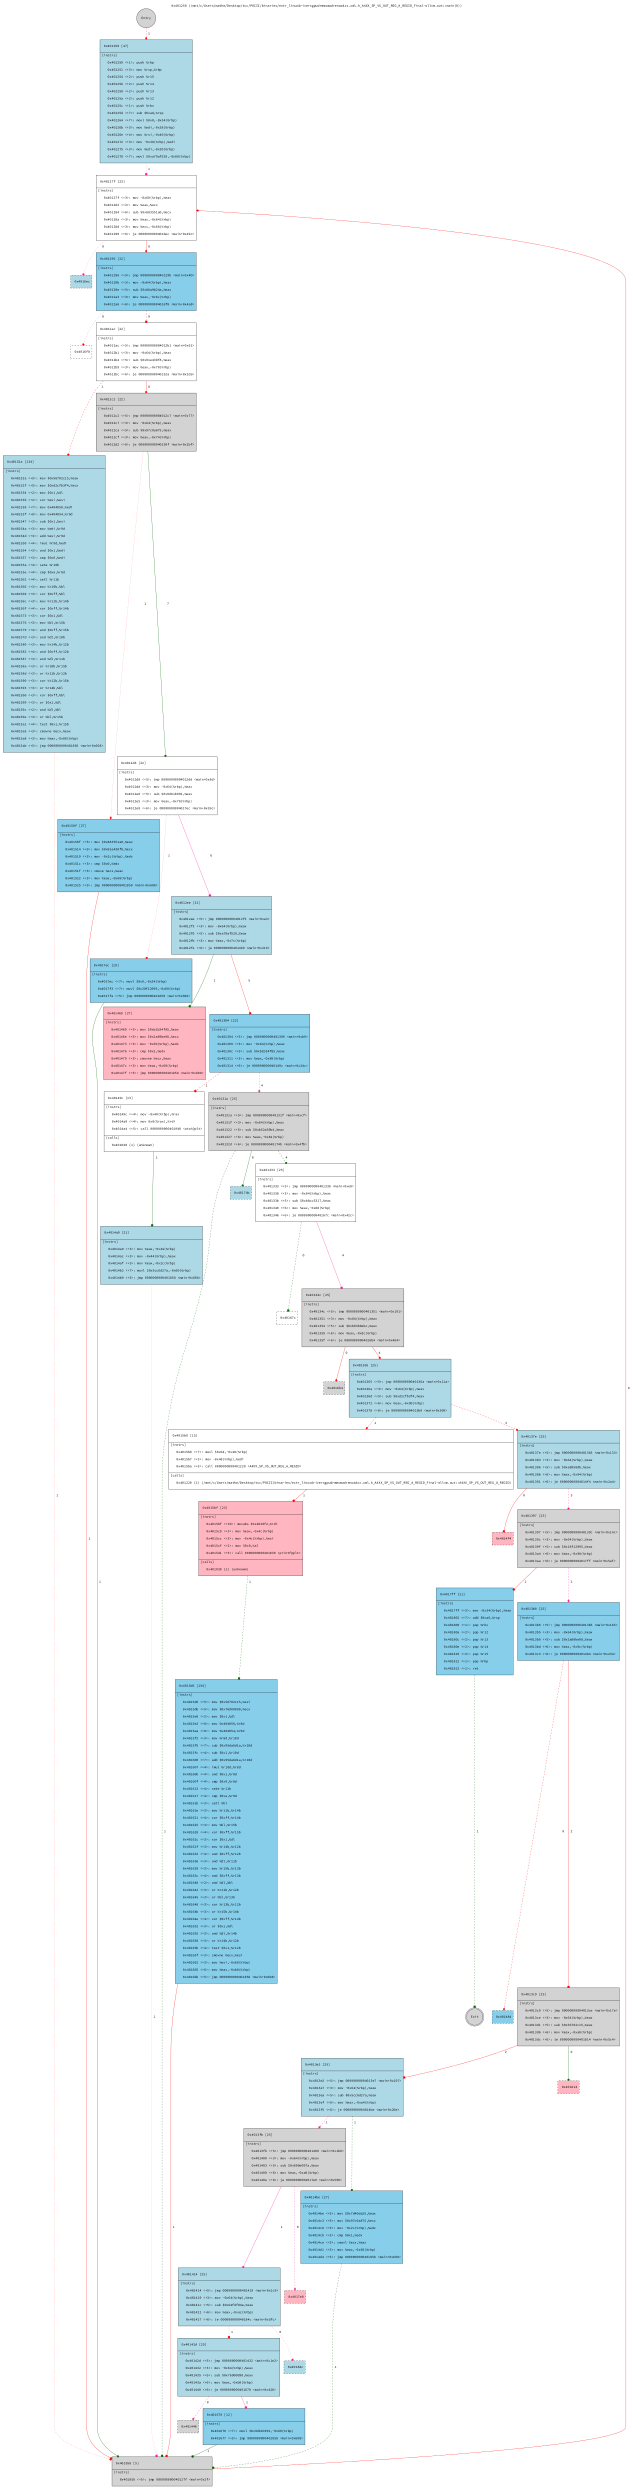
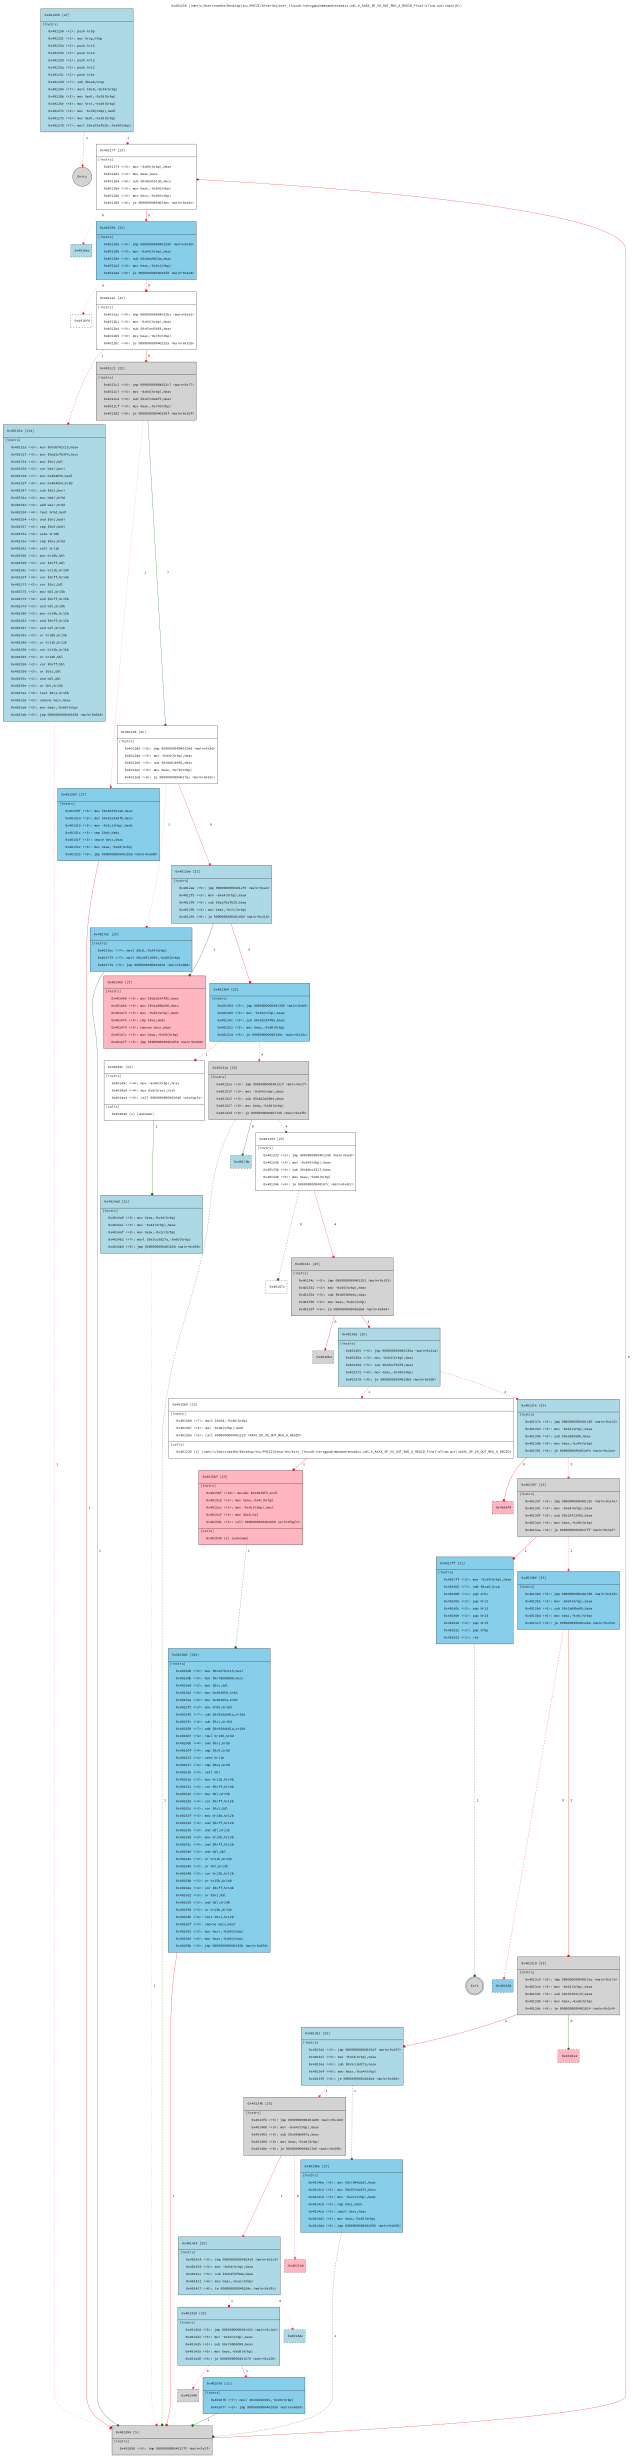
(146, 32) -> (84, 148)
